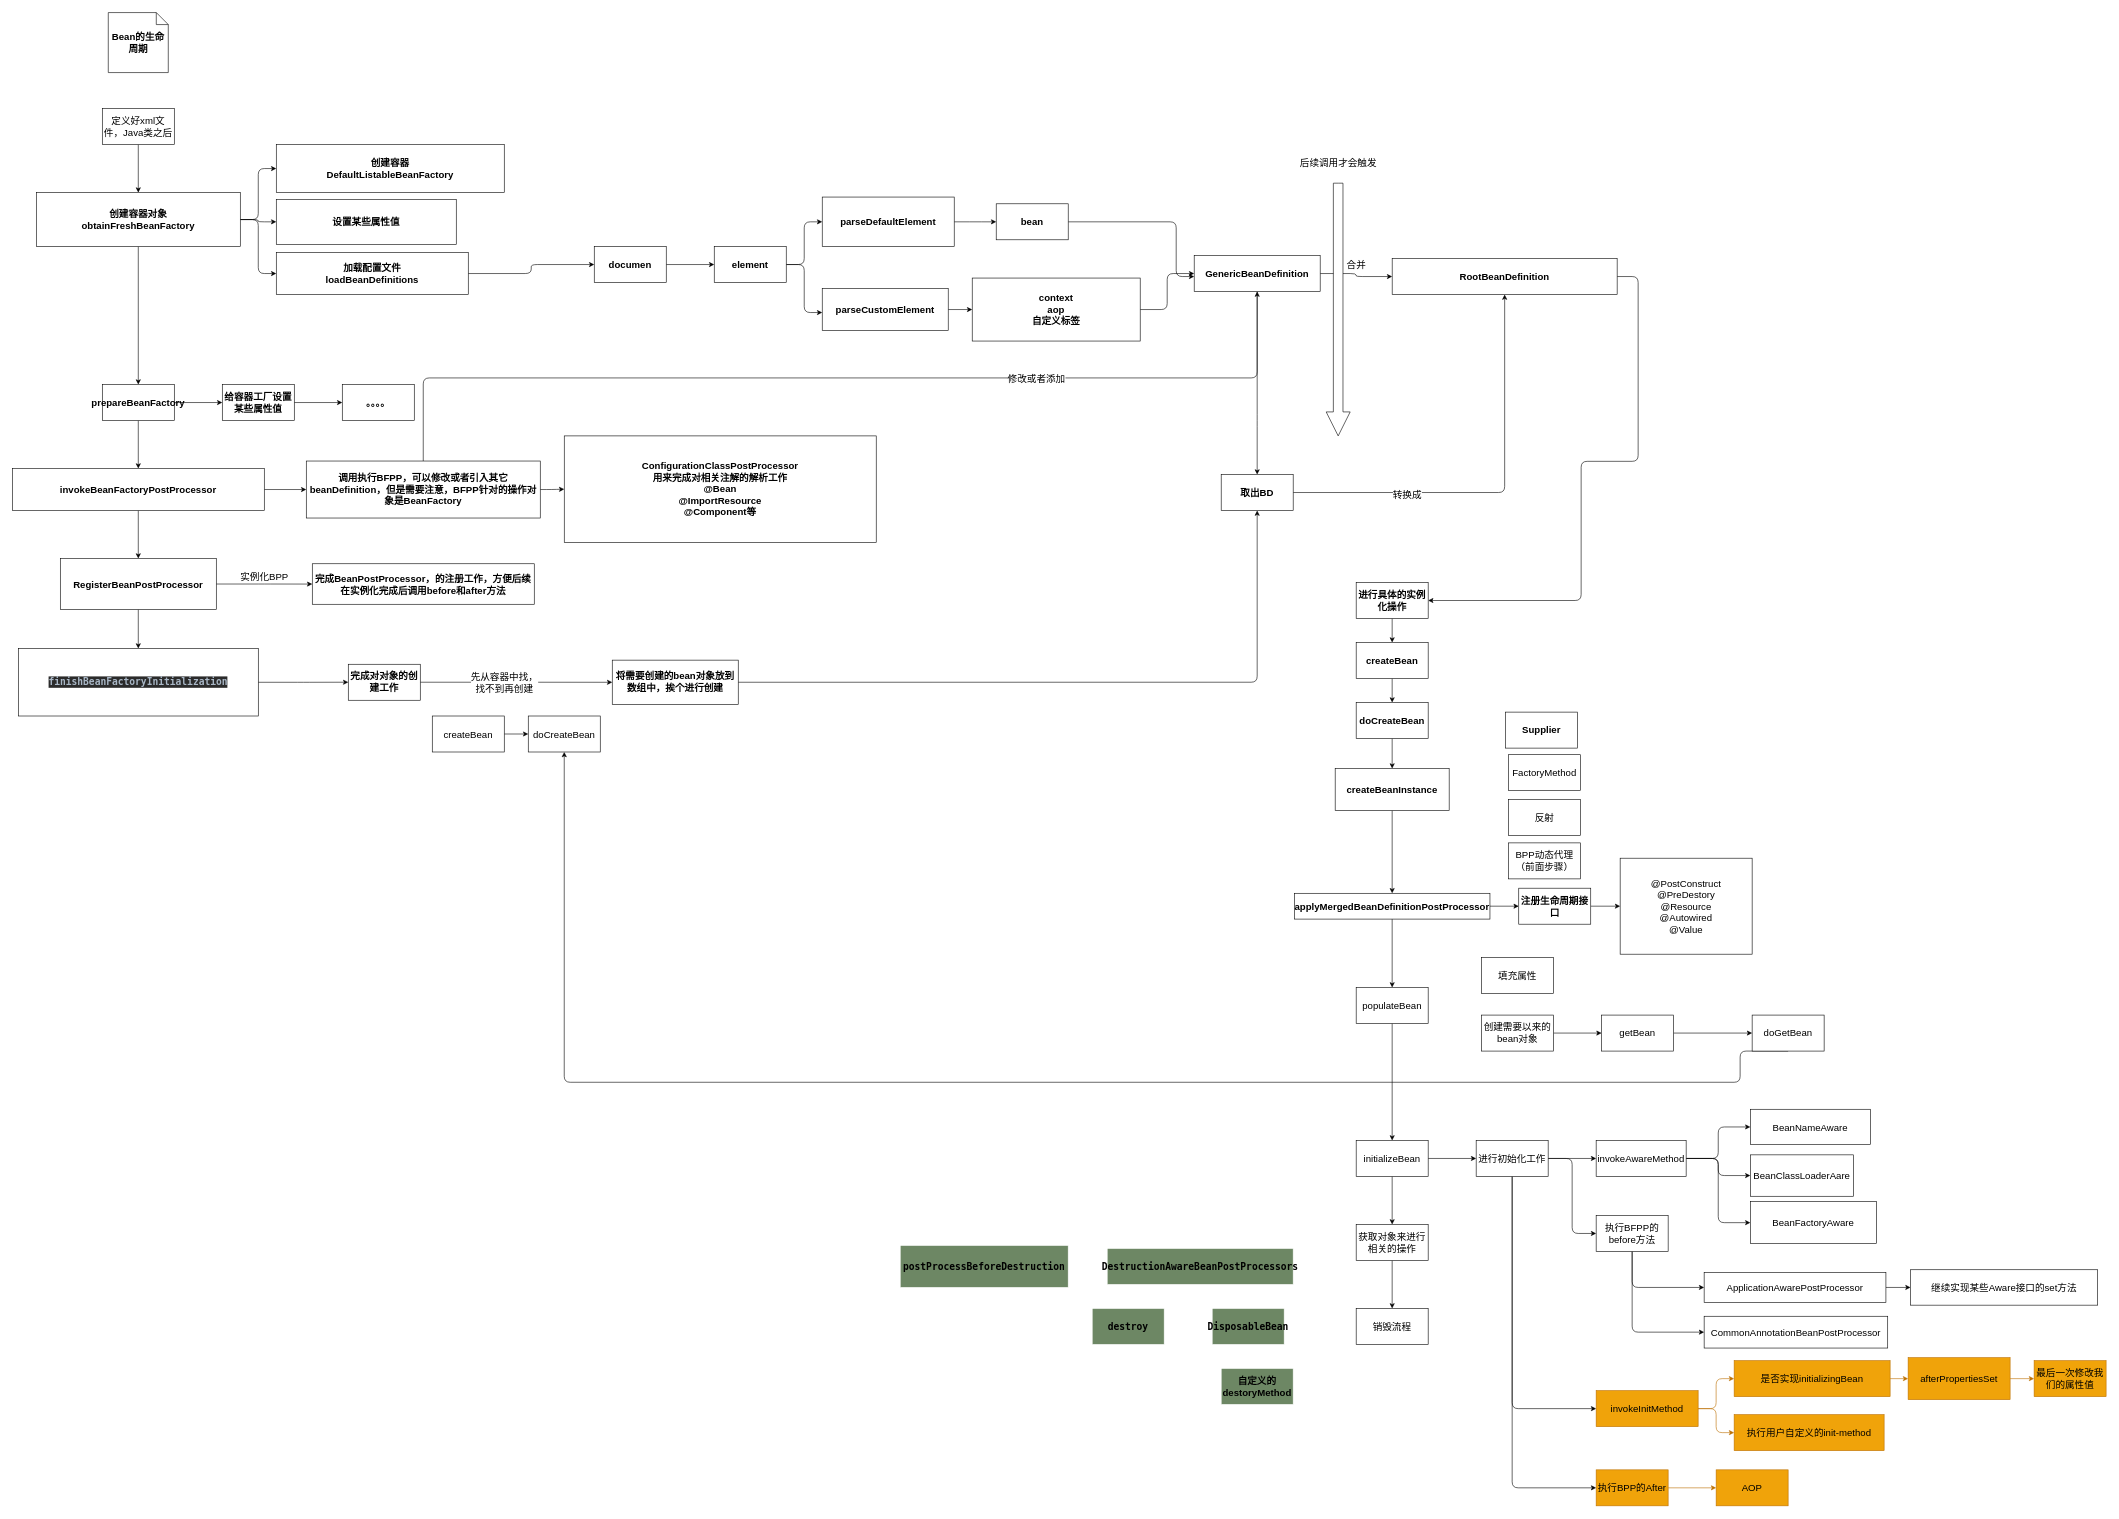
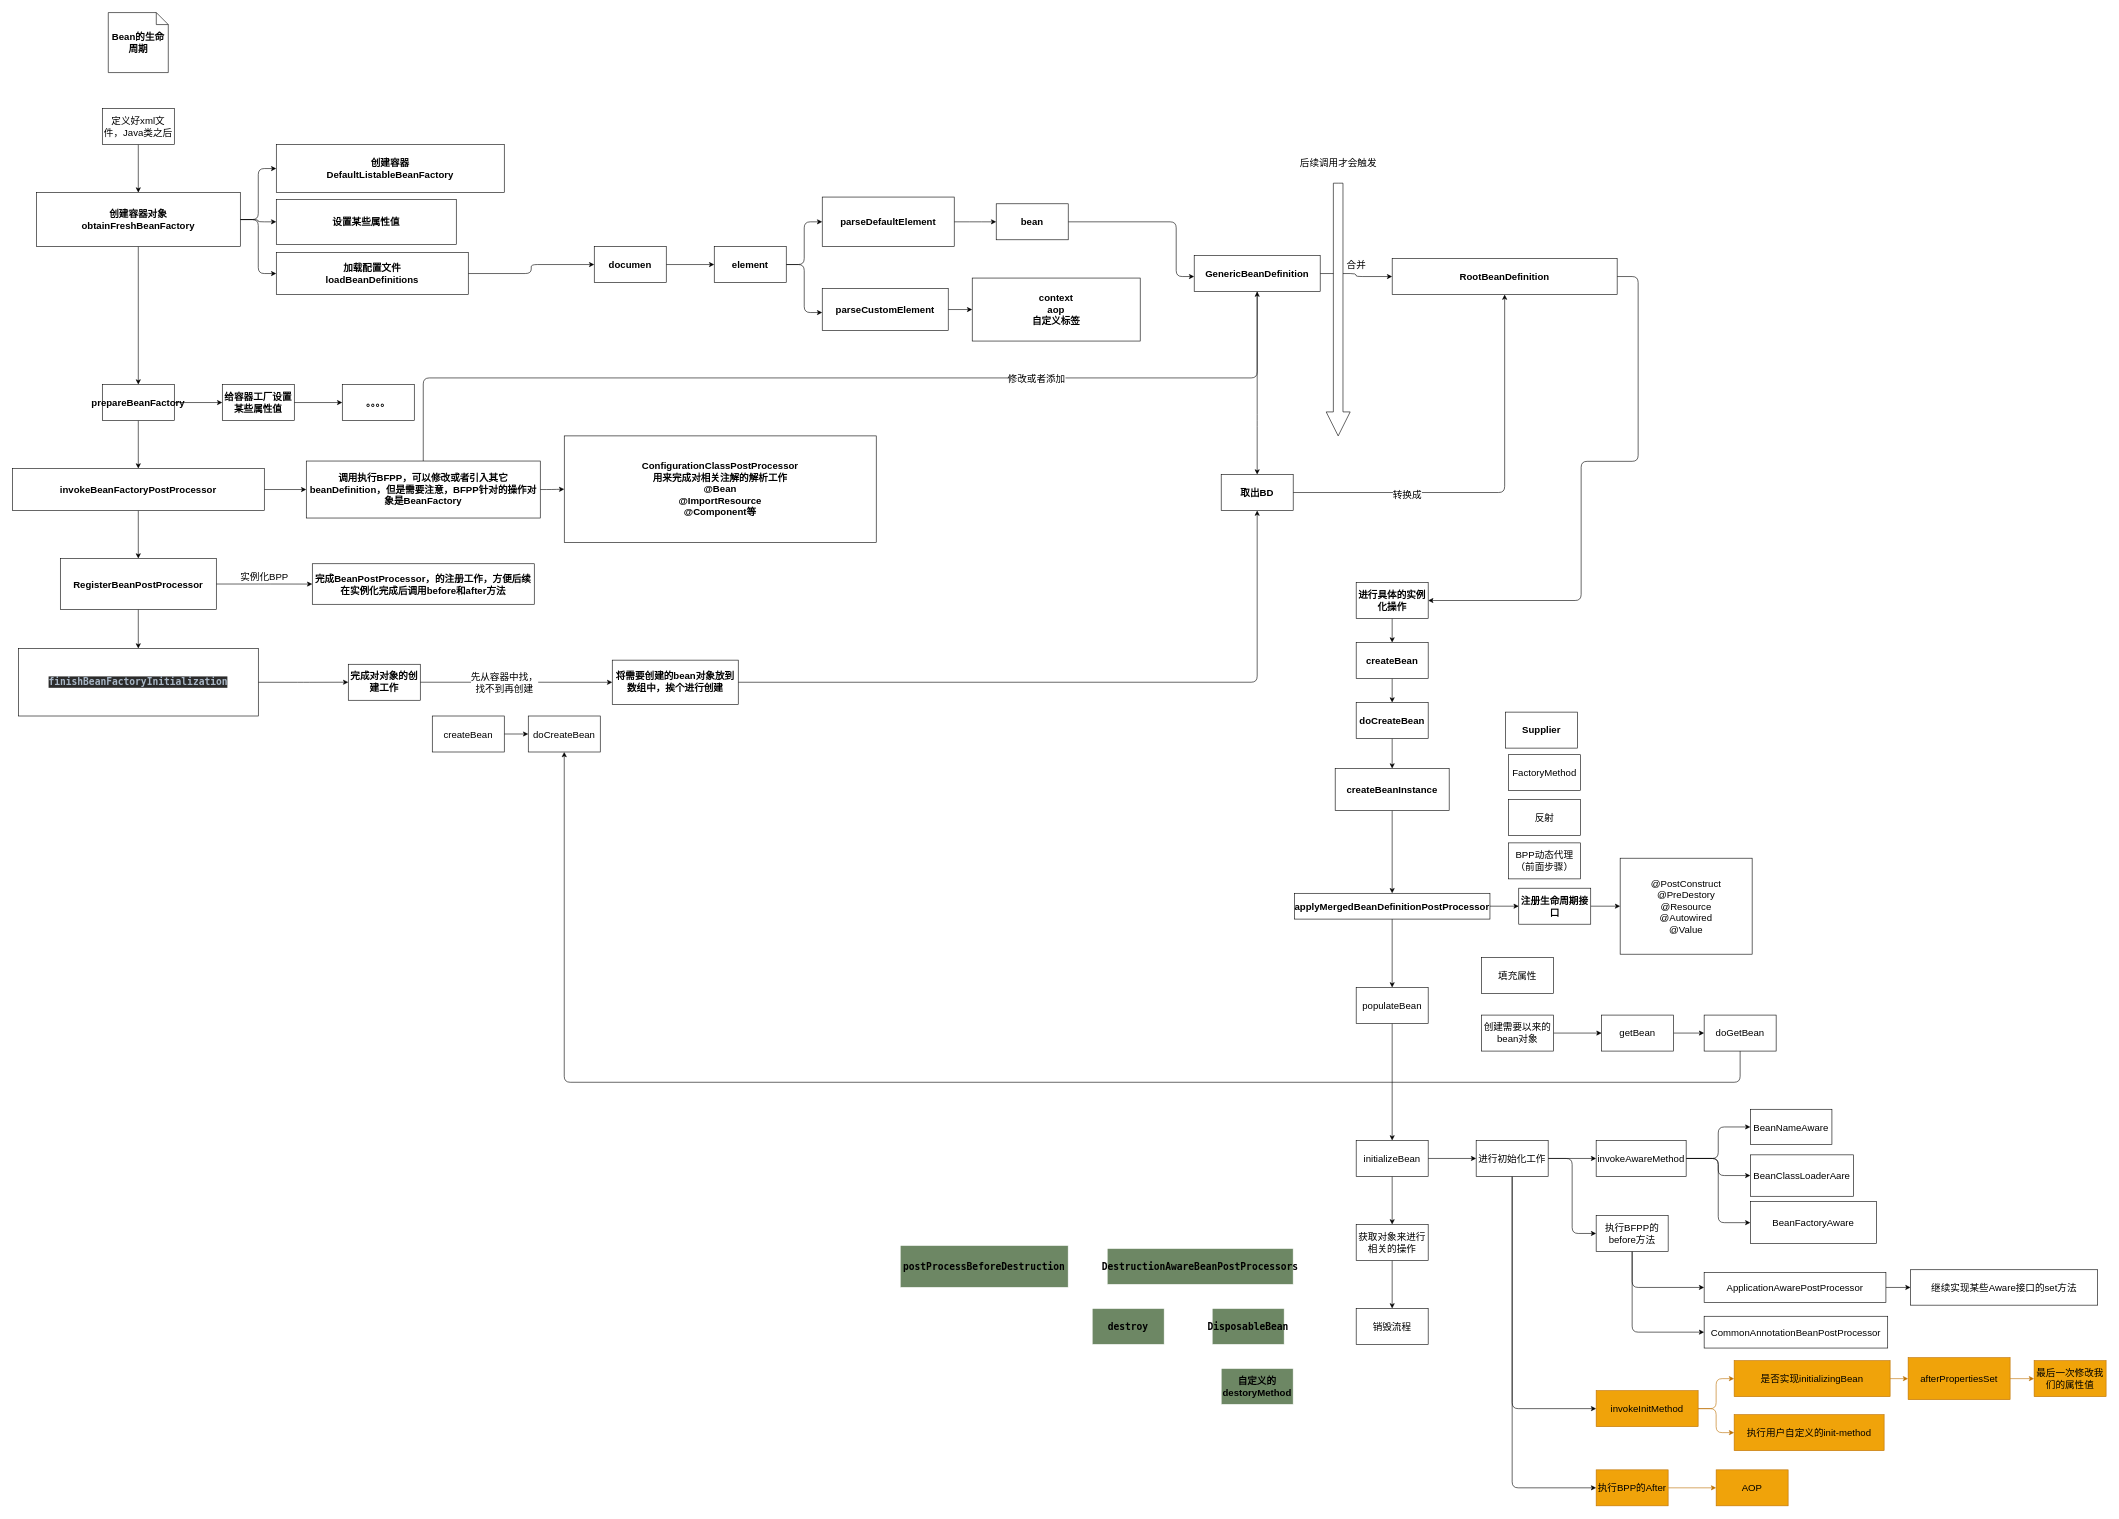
(1174, 273) -> none
(1788, 1033) -> (1740, 1033)
(1811, 1127) -> (1791, 1127)
